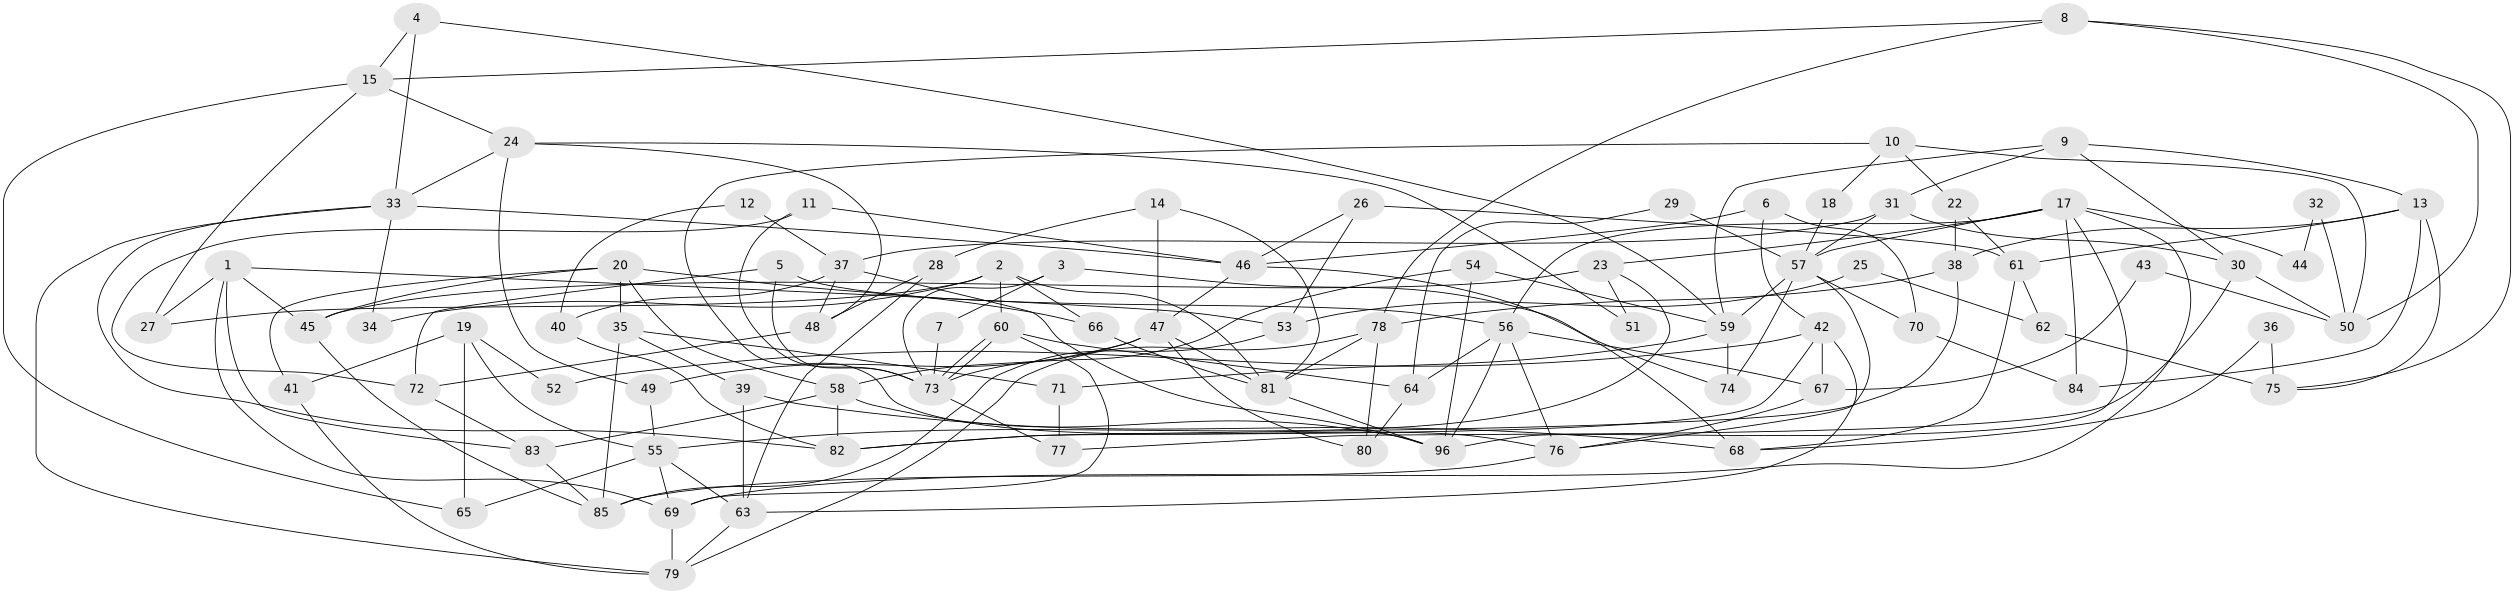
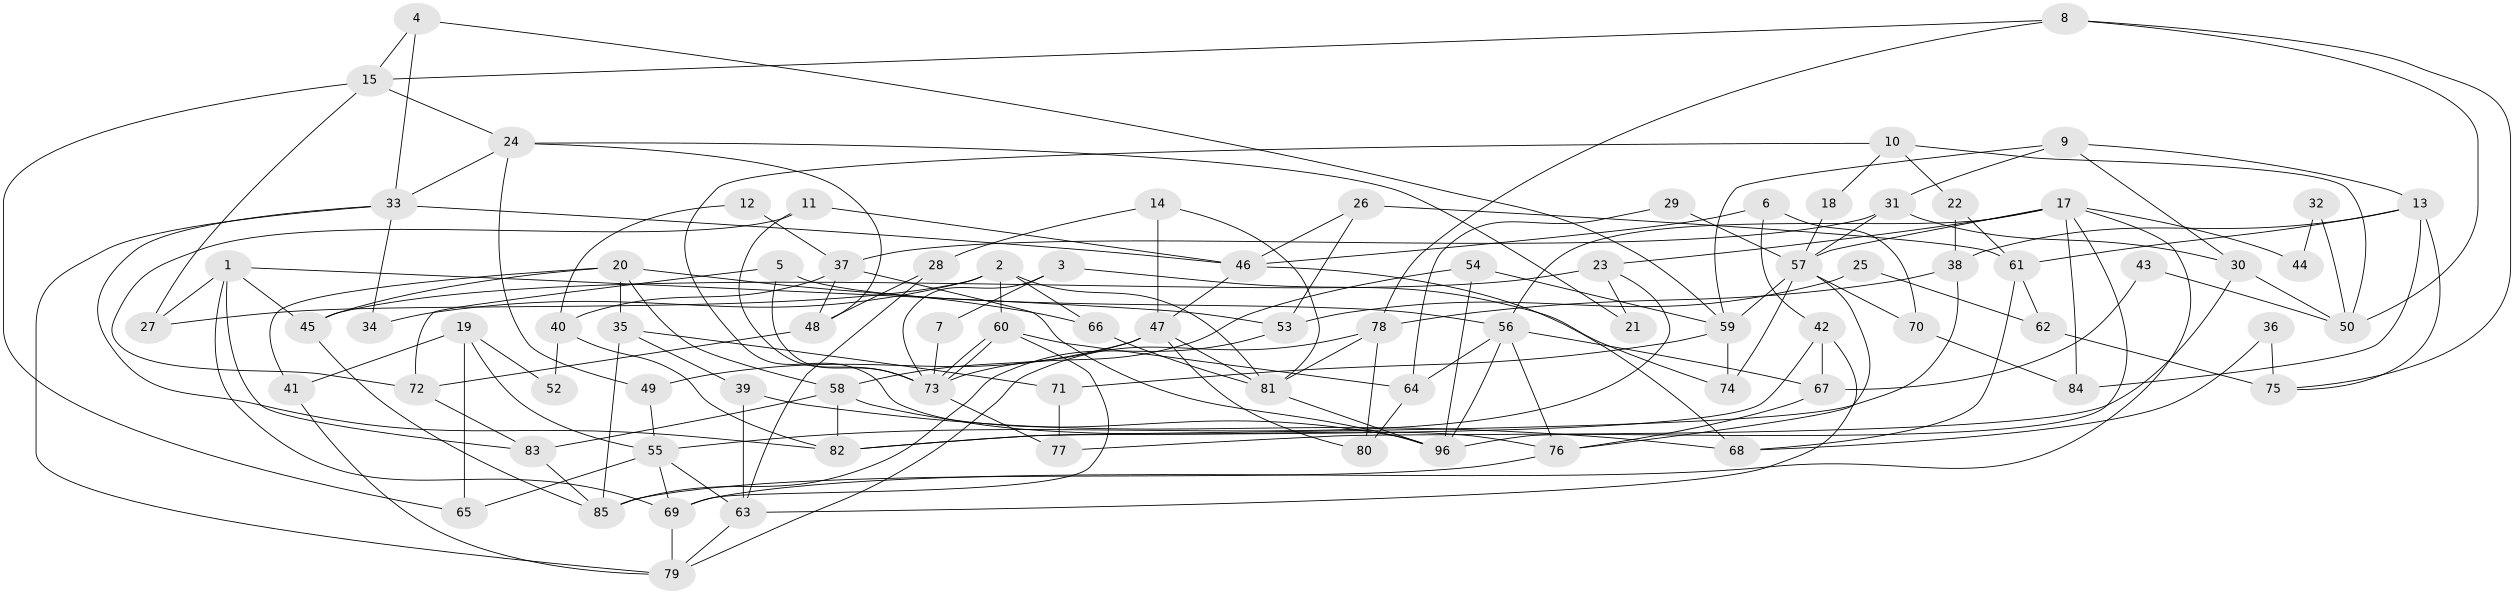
(1633, 328) -> (1633, 328)
(1281, 363) -> (557, 355)
